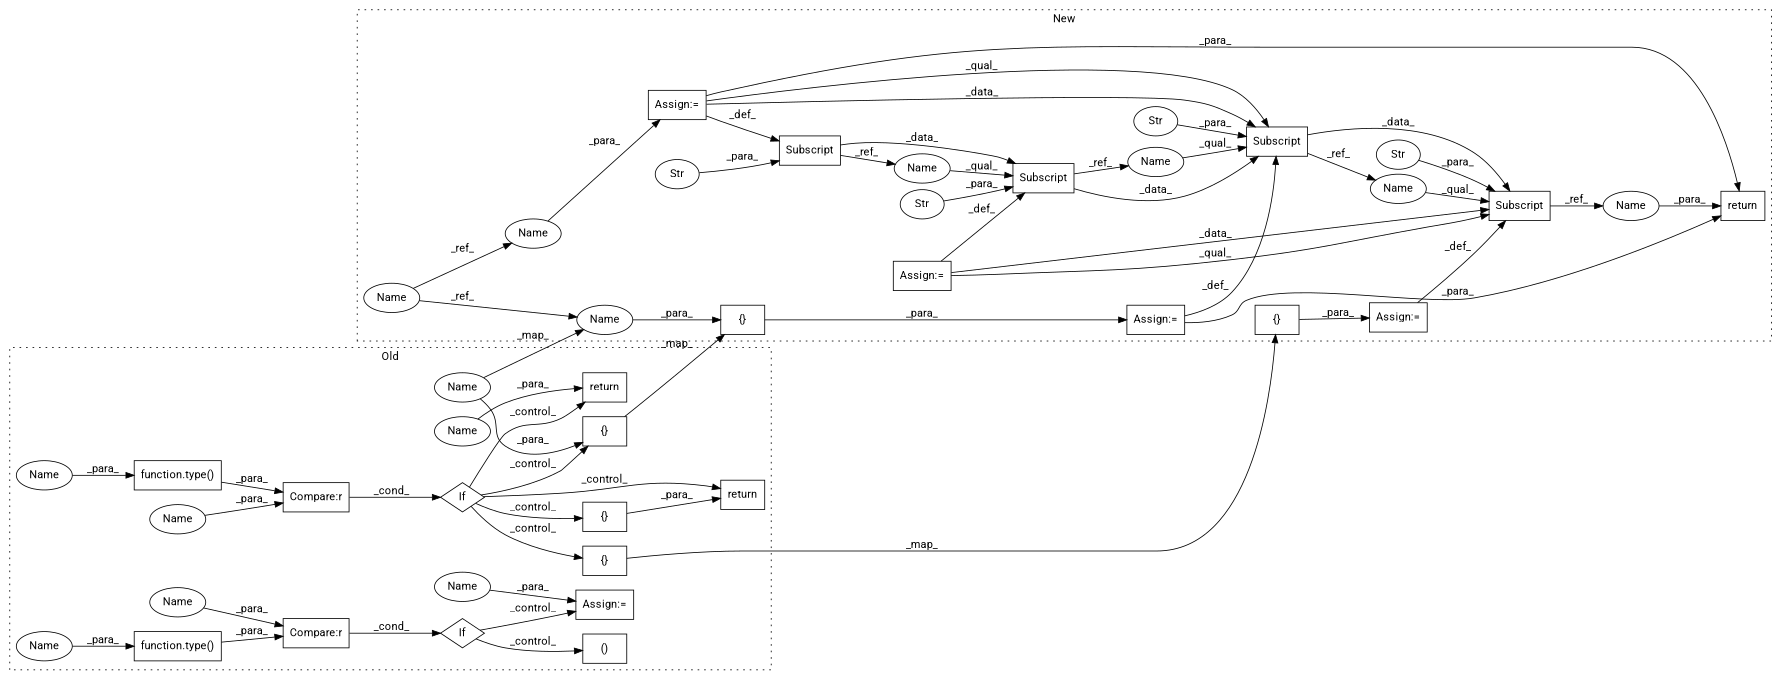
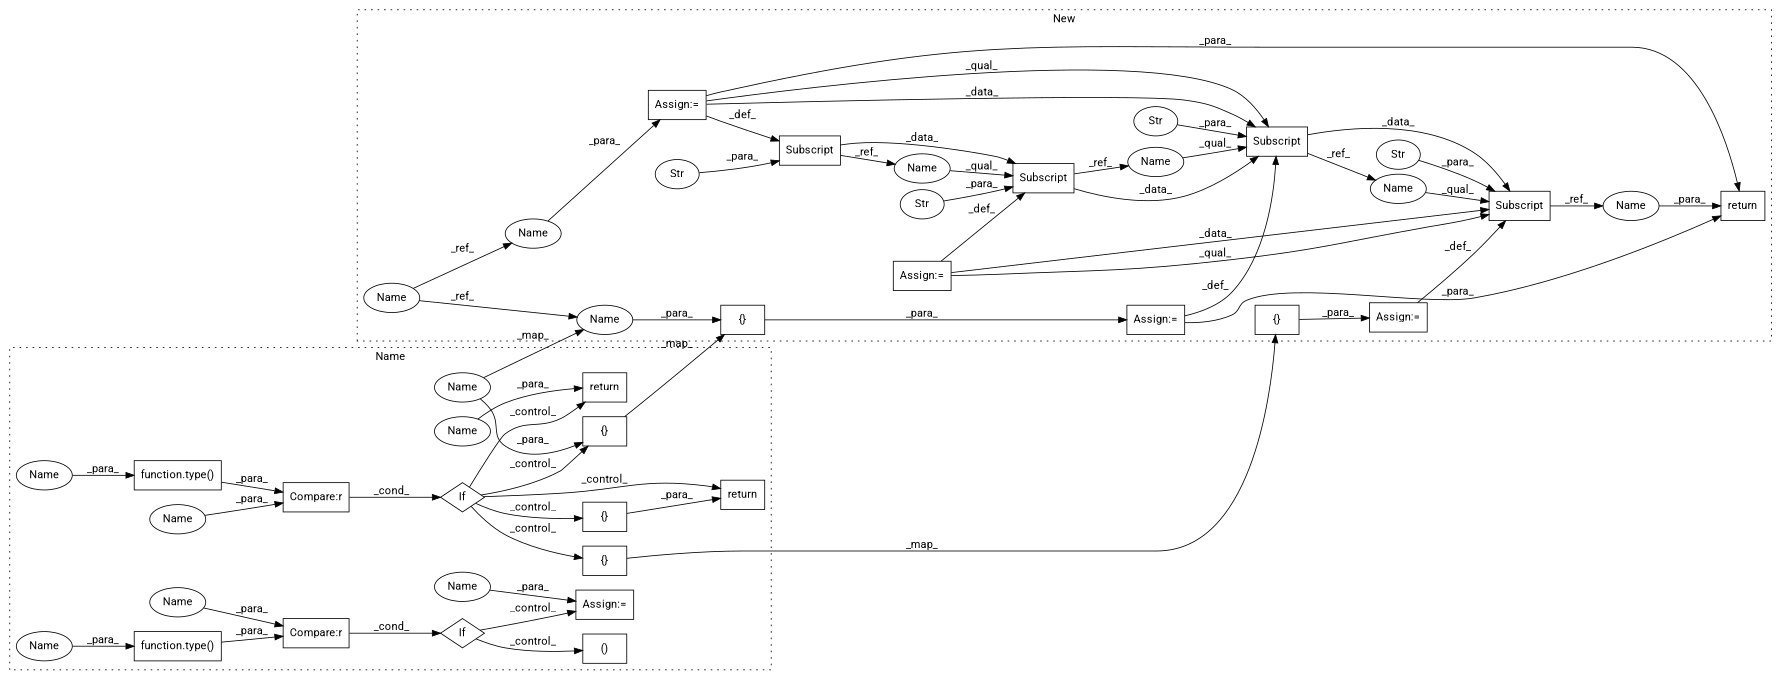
(390, 357) -> (390, 357)
